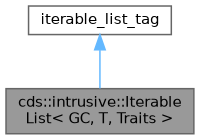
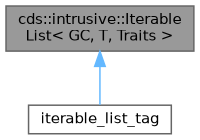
(100, 69) -> (100, 86)
